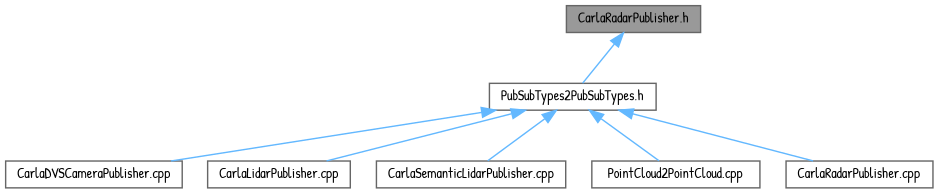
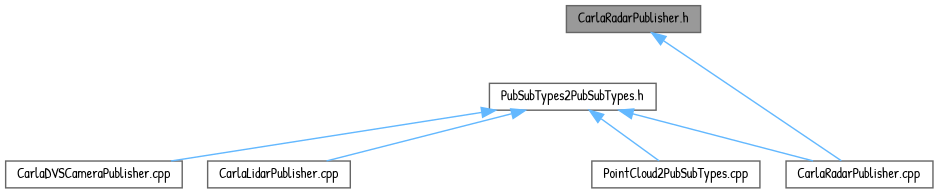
(599, 64) -> (753, 101)
(471, 174) -> none
(676, 174) -> (676, 174)
